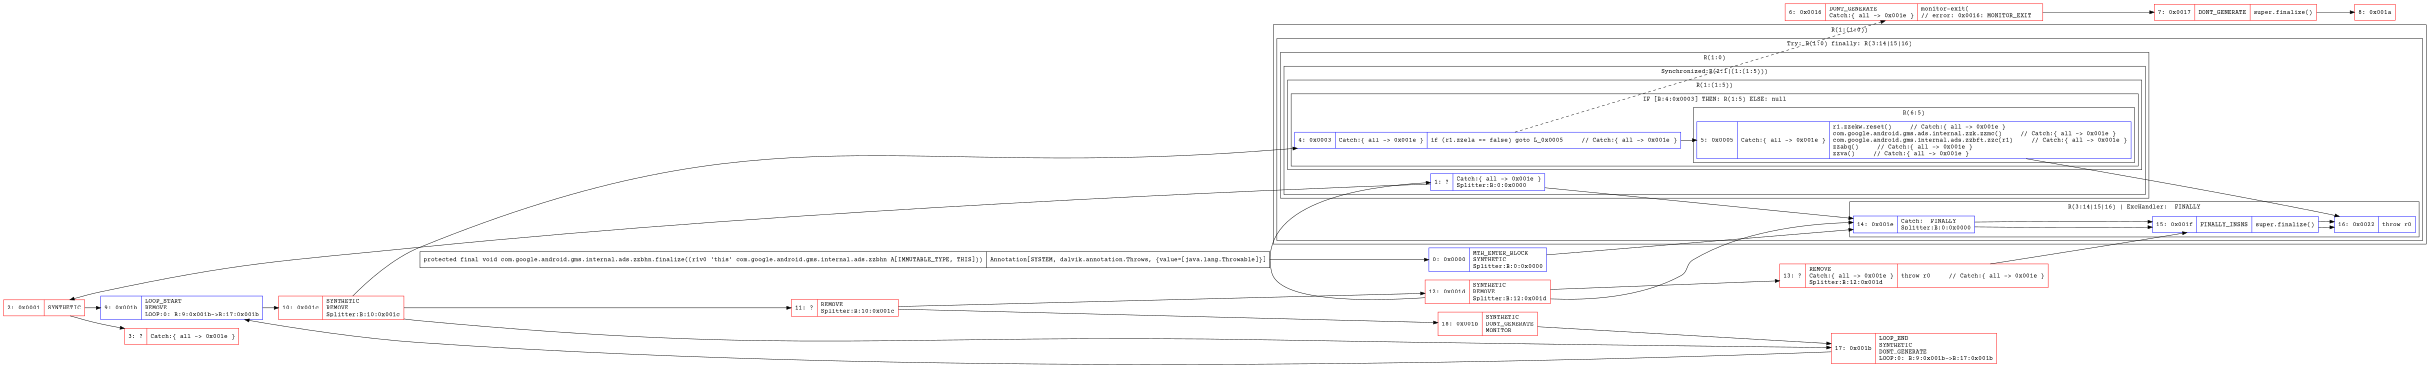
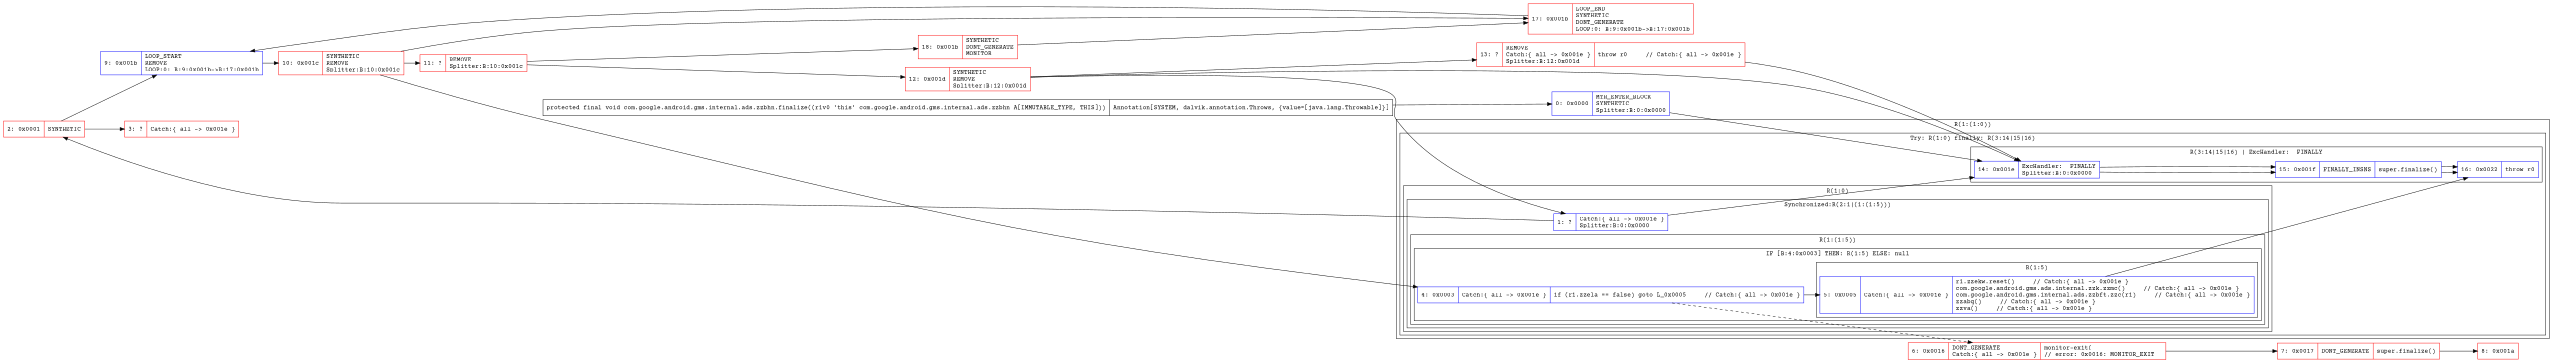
(1914, 113) -> (2037, 268)
(1929, 221) -> (2059, 166)
(2086, 249) -> (1885, 99)
